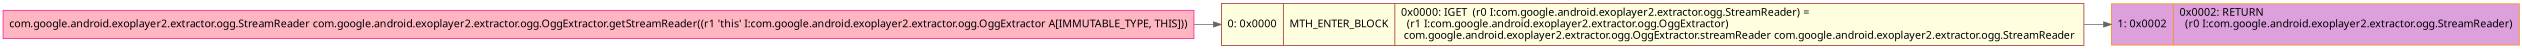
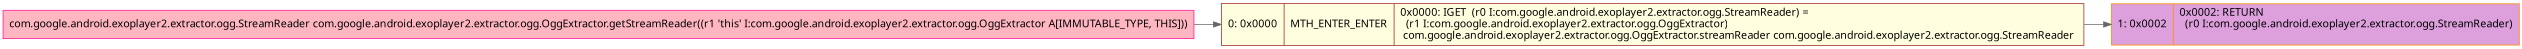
(1339, 24) -> (1339, 24)
